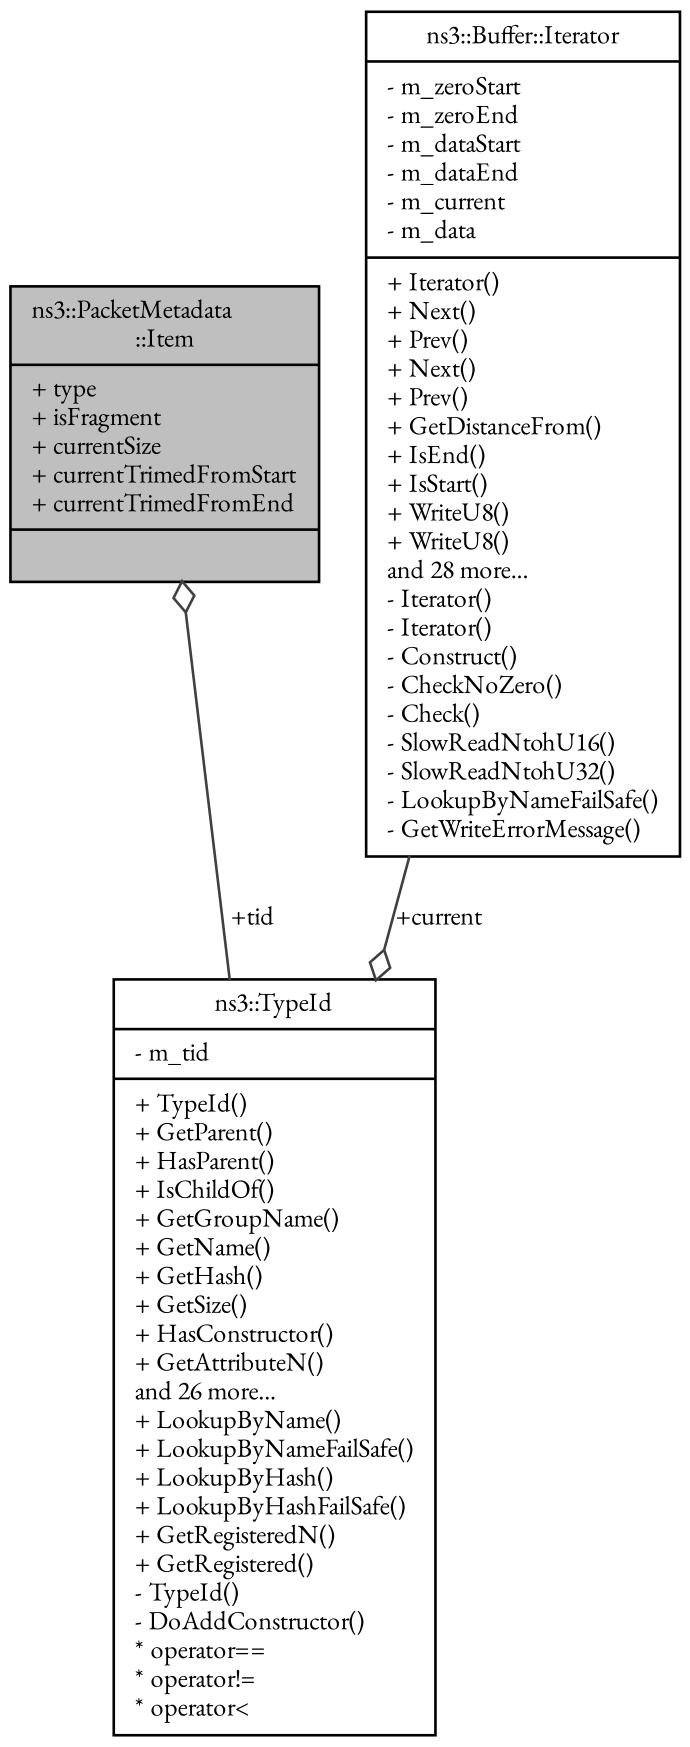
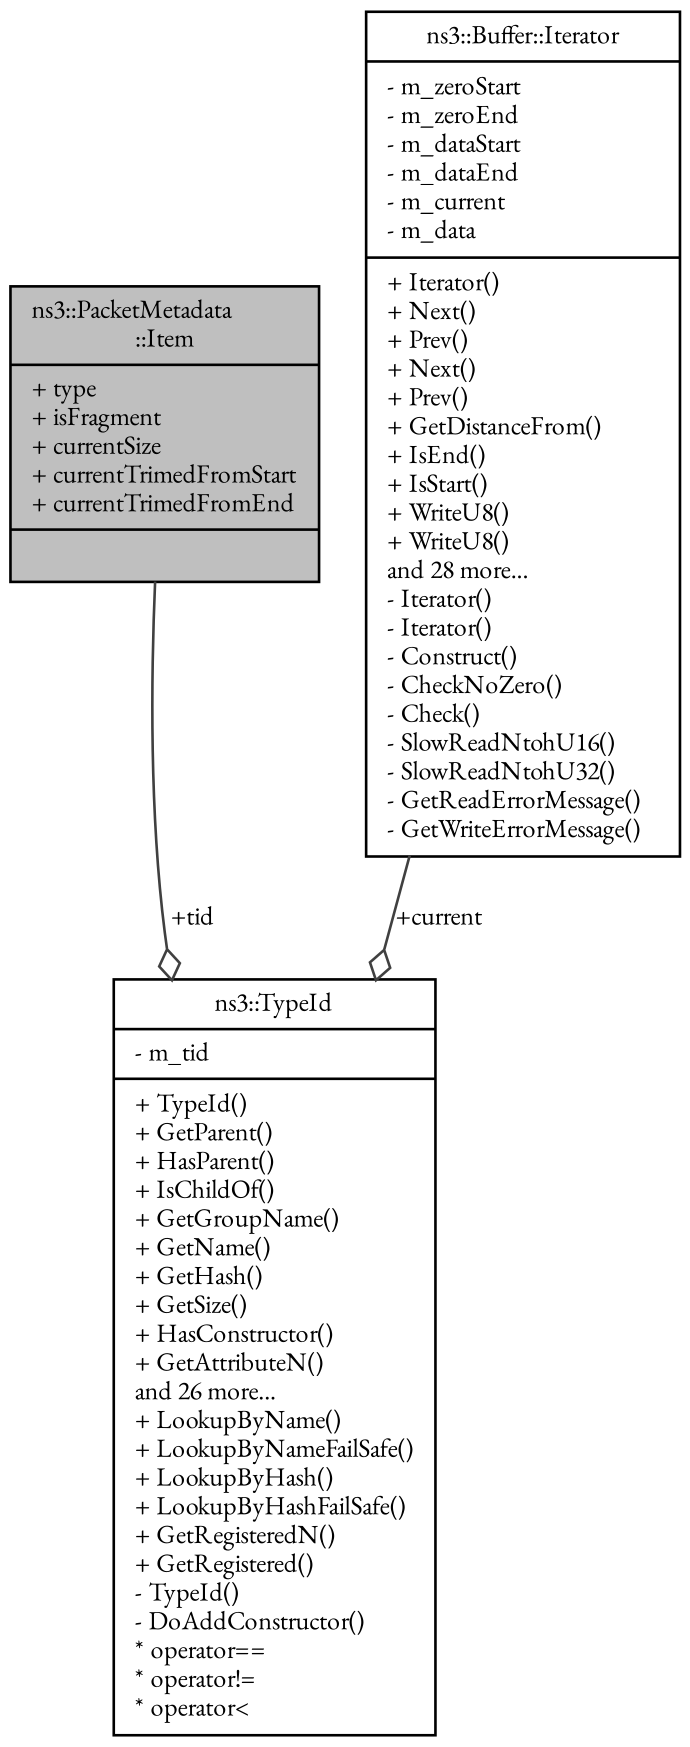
(208, 796) -> (153, 765)
(523, 800) -> (514, 800)
